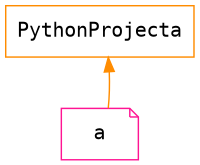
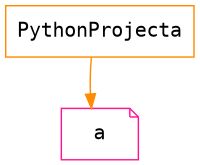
(109, 90) -> (90, 76)
